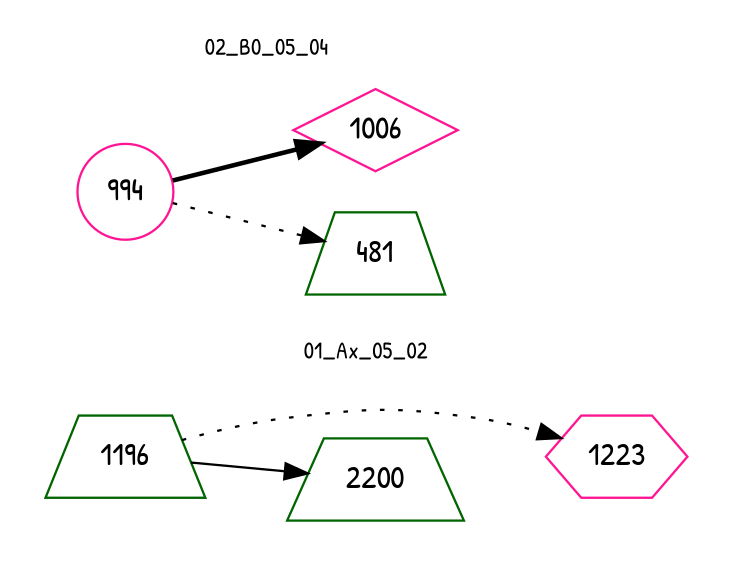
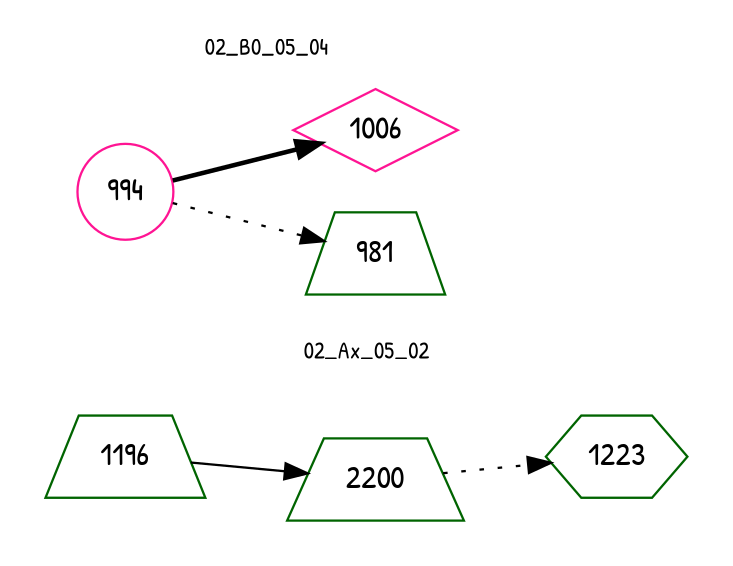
(376, 253) -> (376, 253)
(367, 353) -> (367, 353)
(360, 411) -> (486, 469)
(617, 457) -> (617, 457)
